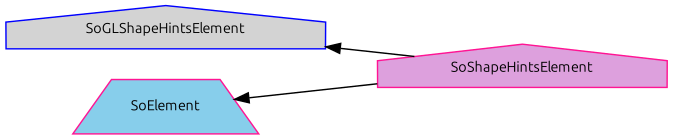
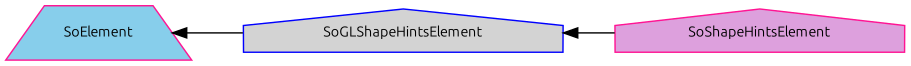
(313, 91) -> (215, 33)
